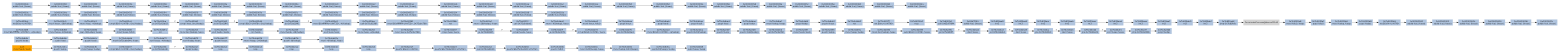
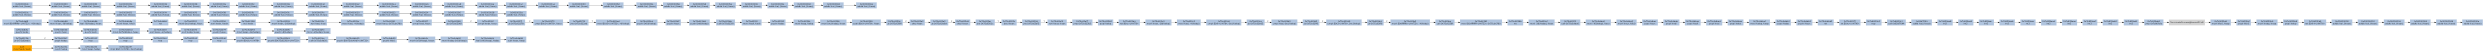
none -> (1115, 22)
(146, 48) -> none
